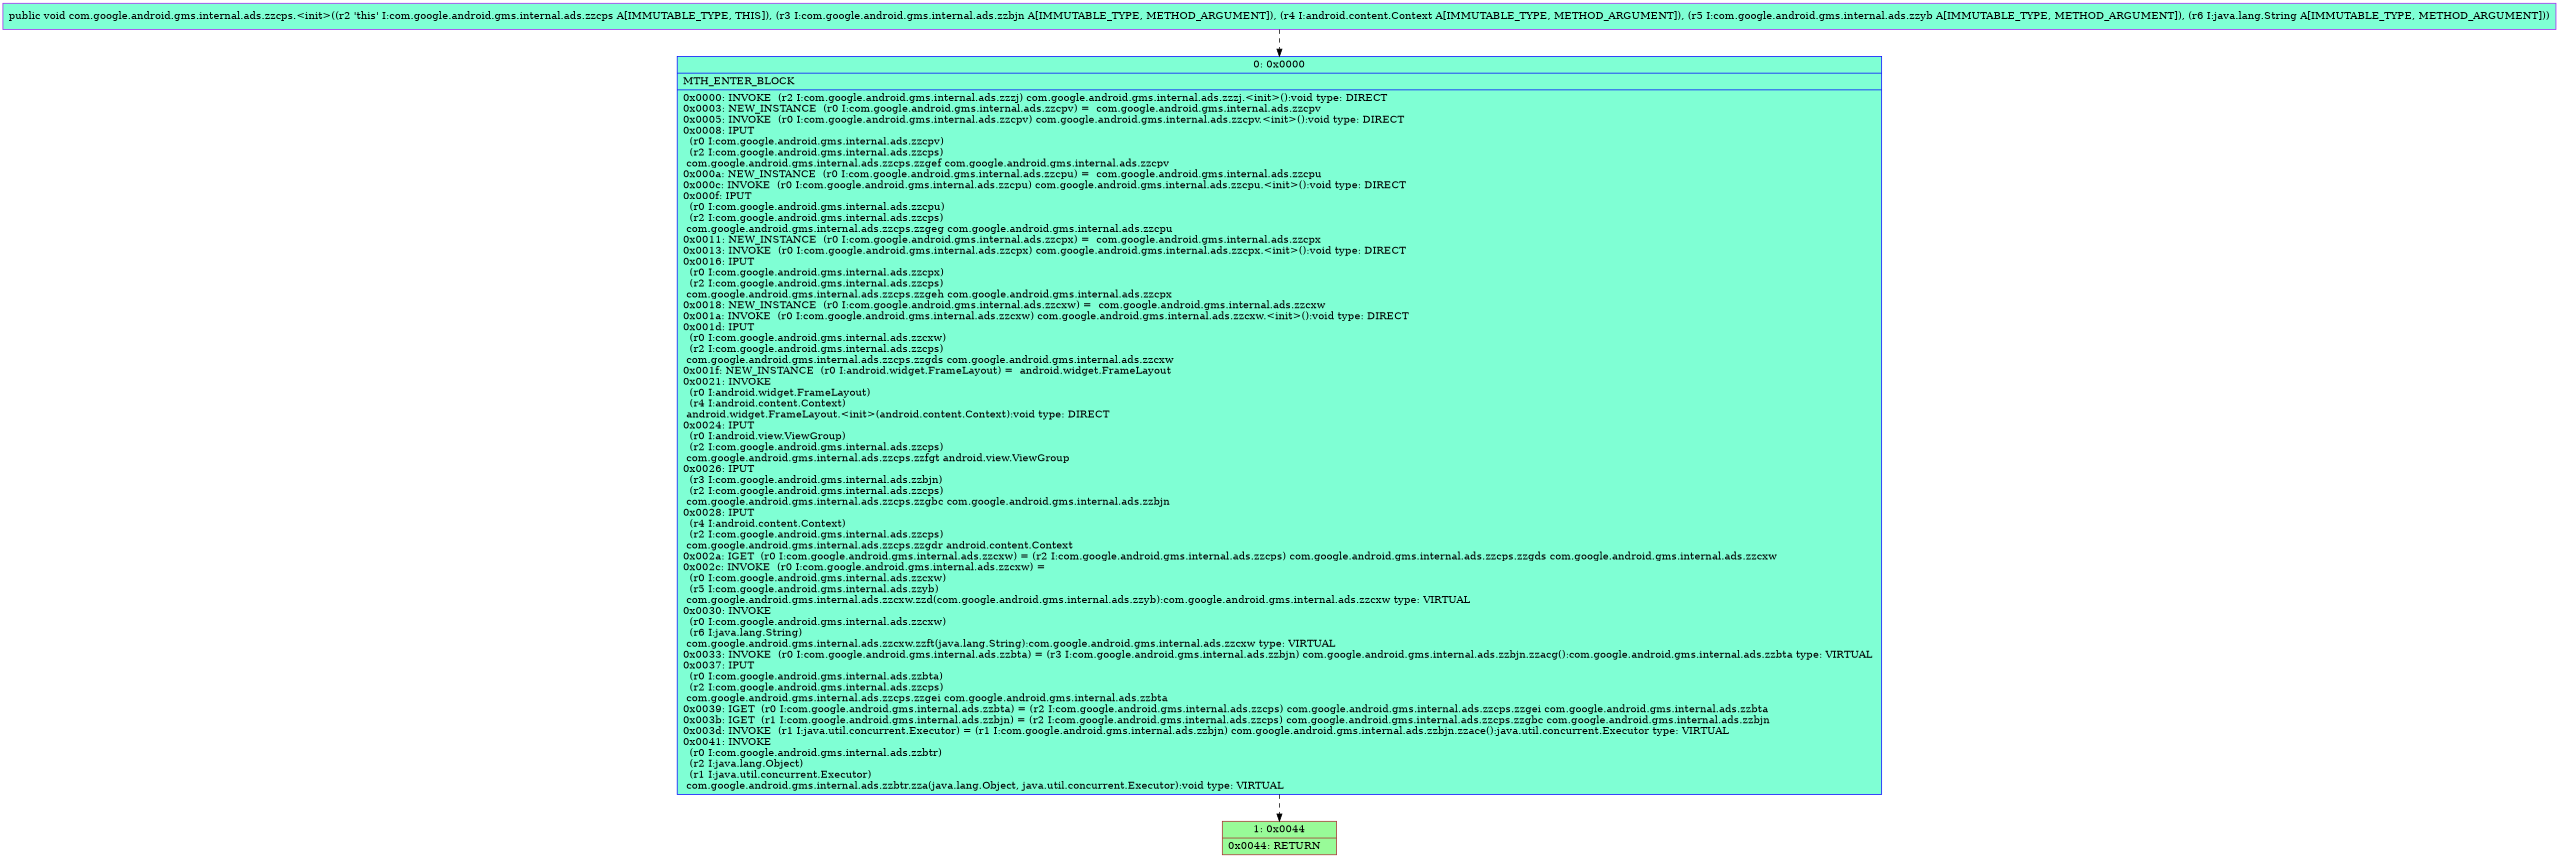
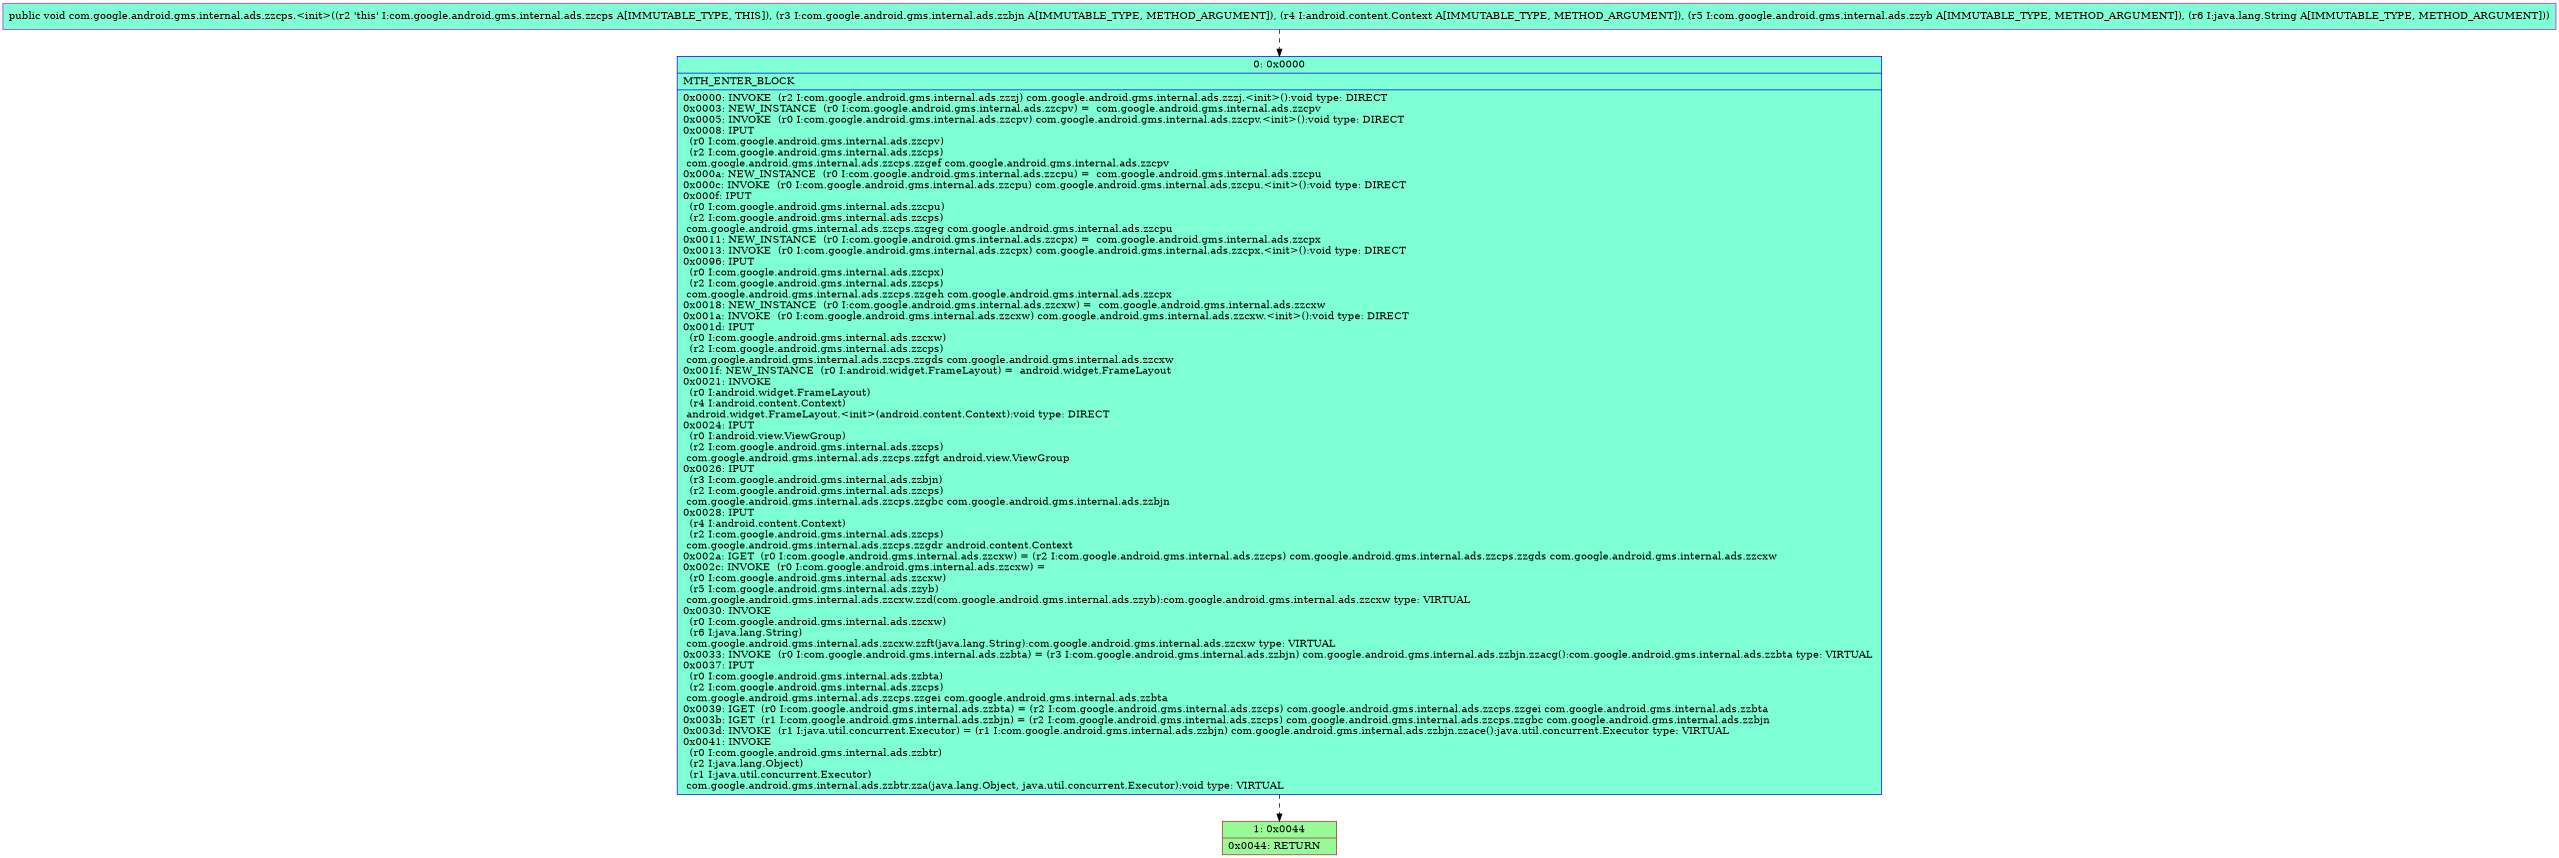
(722, 262) -> (722, 262)
